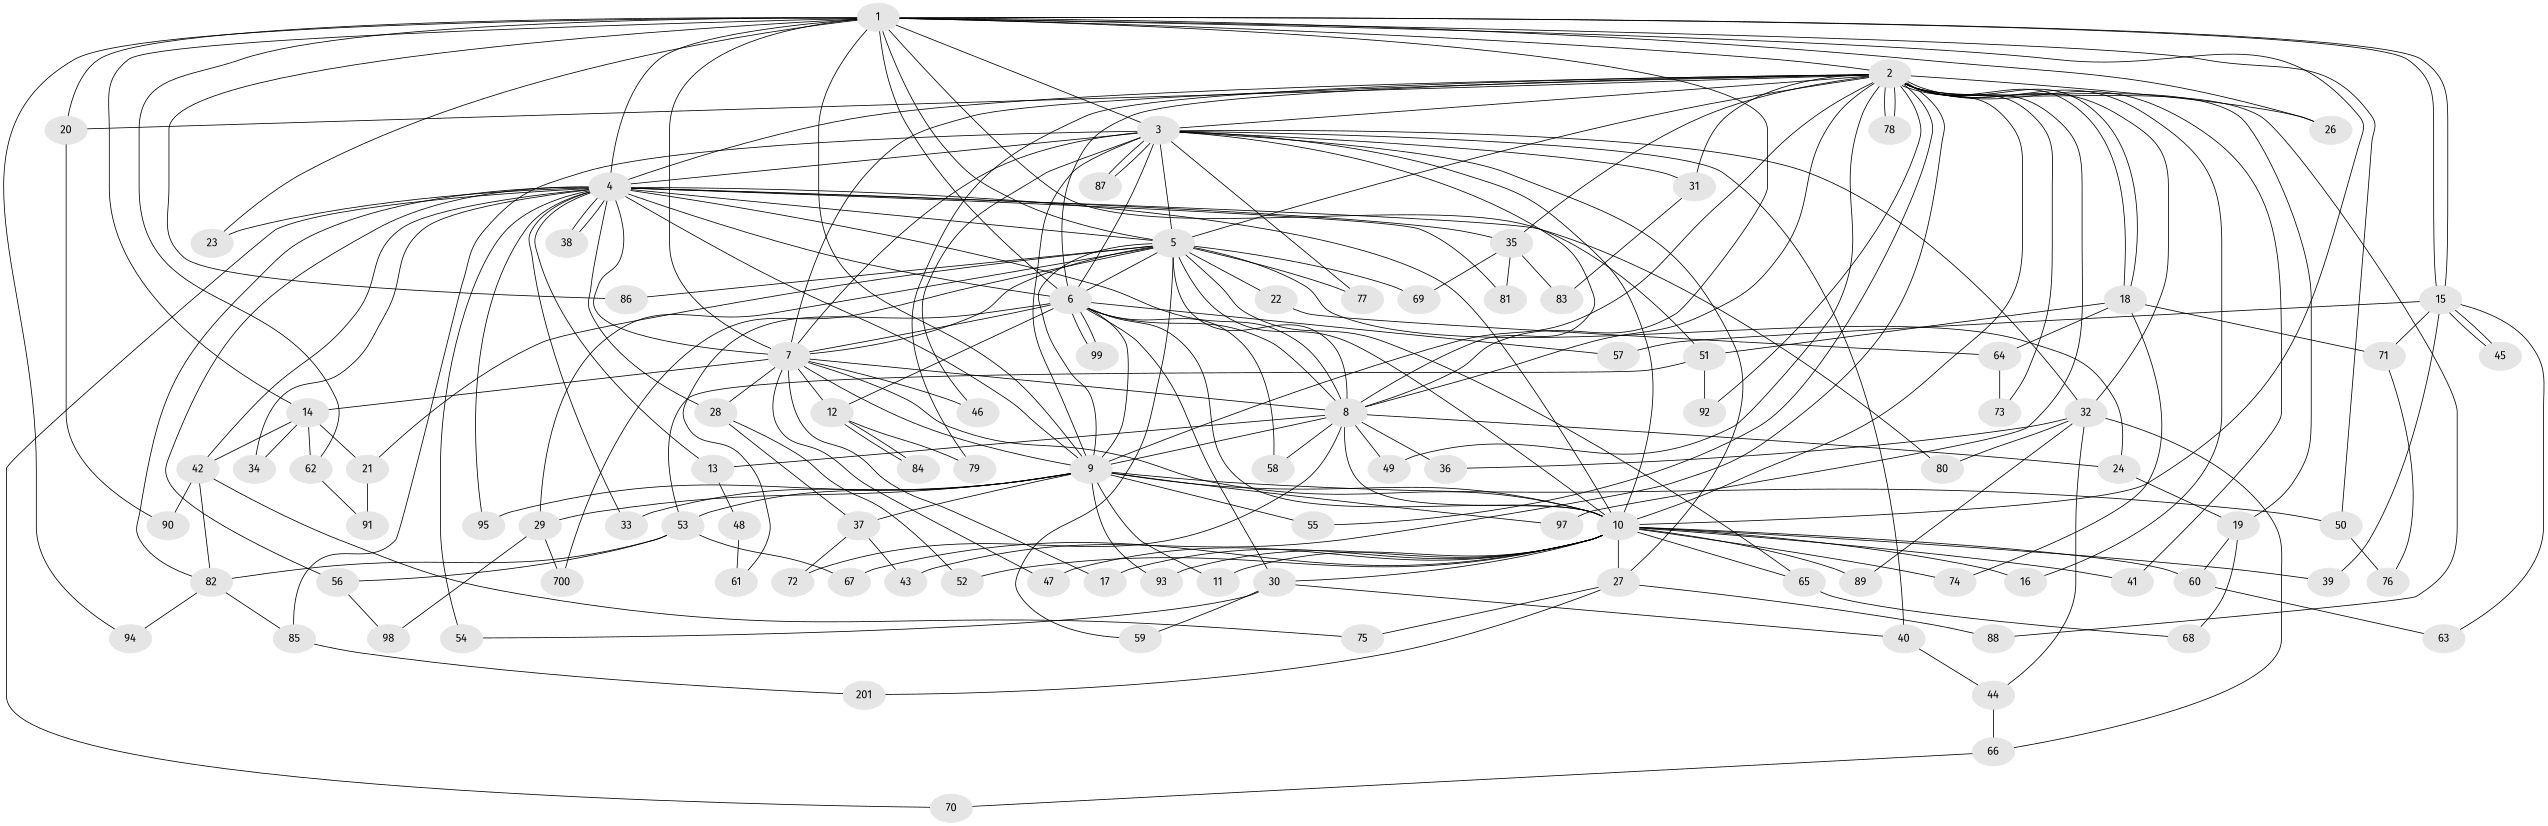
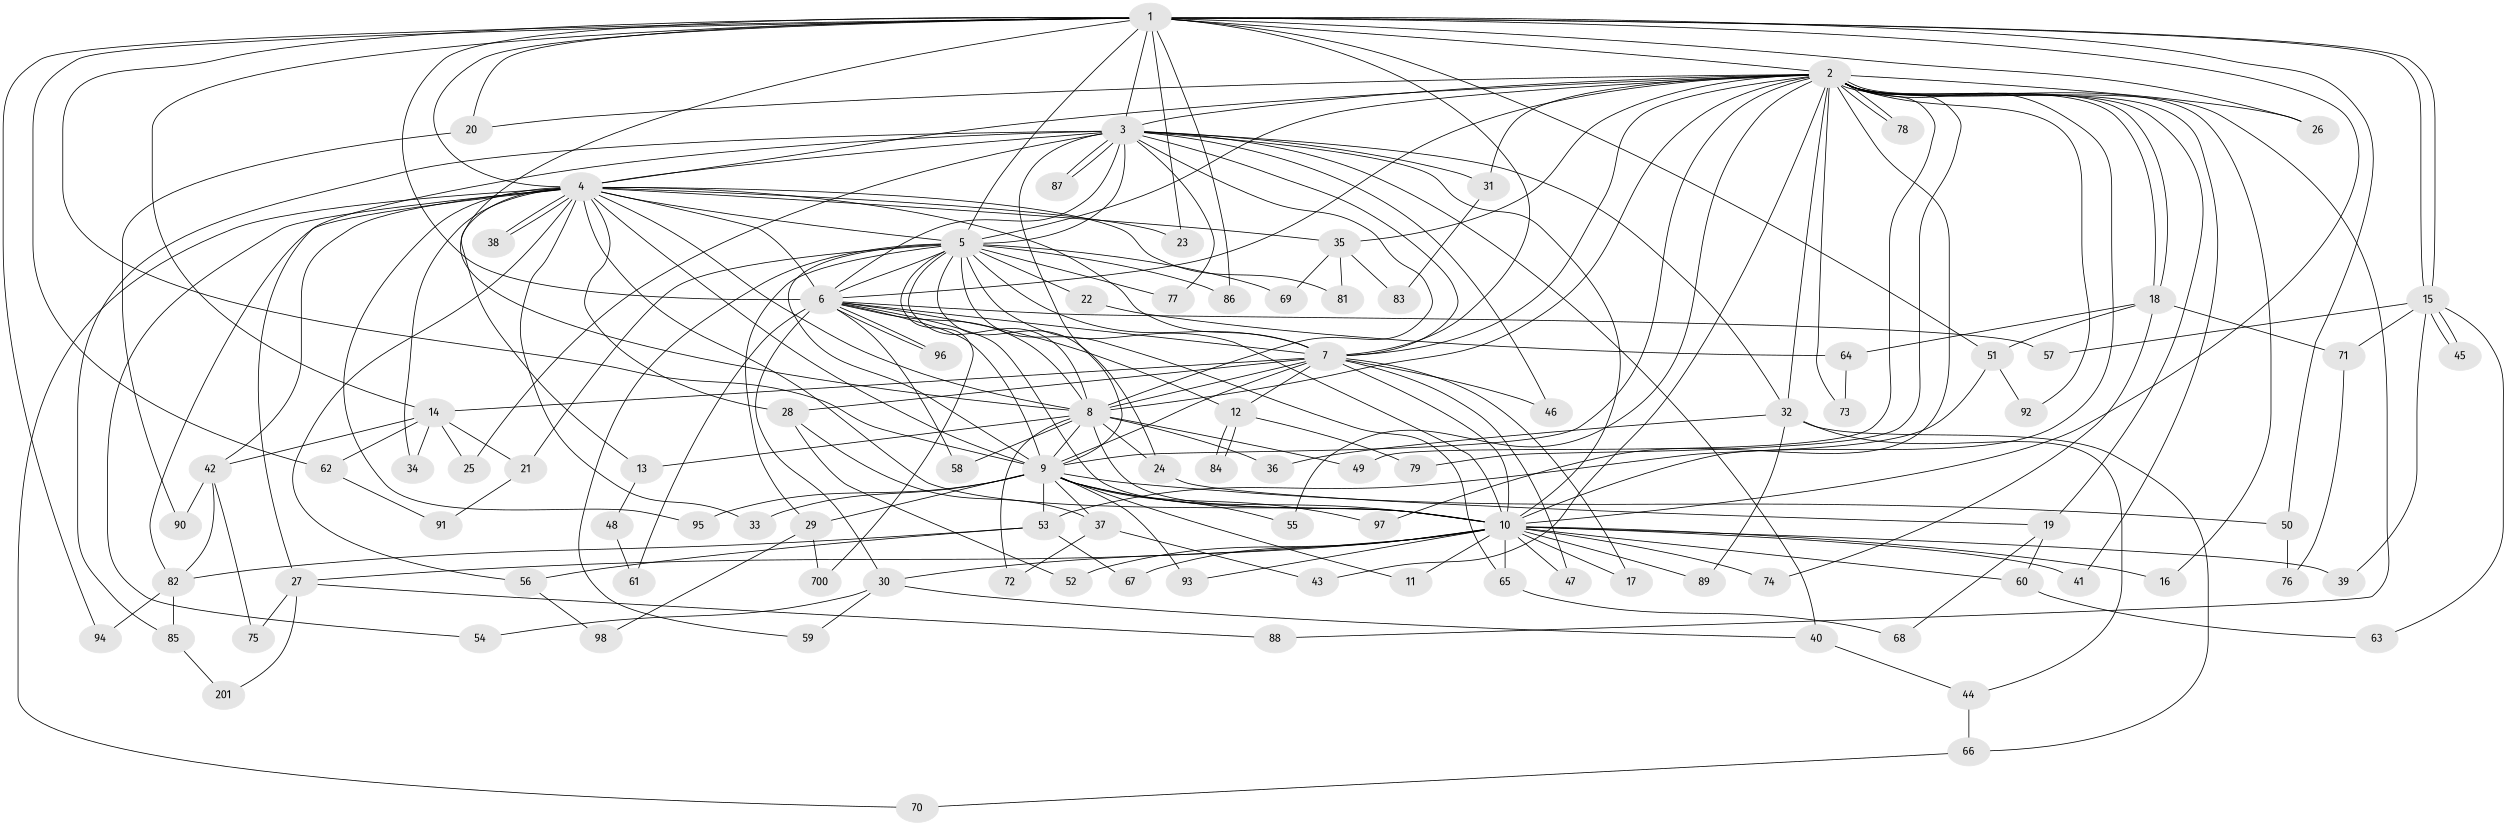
(1097, 356) -> (941, 356)
none -> (469, 469)
(1942, 469) -> none
